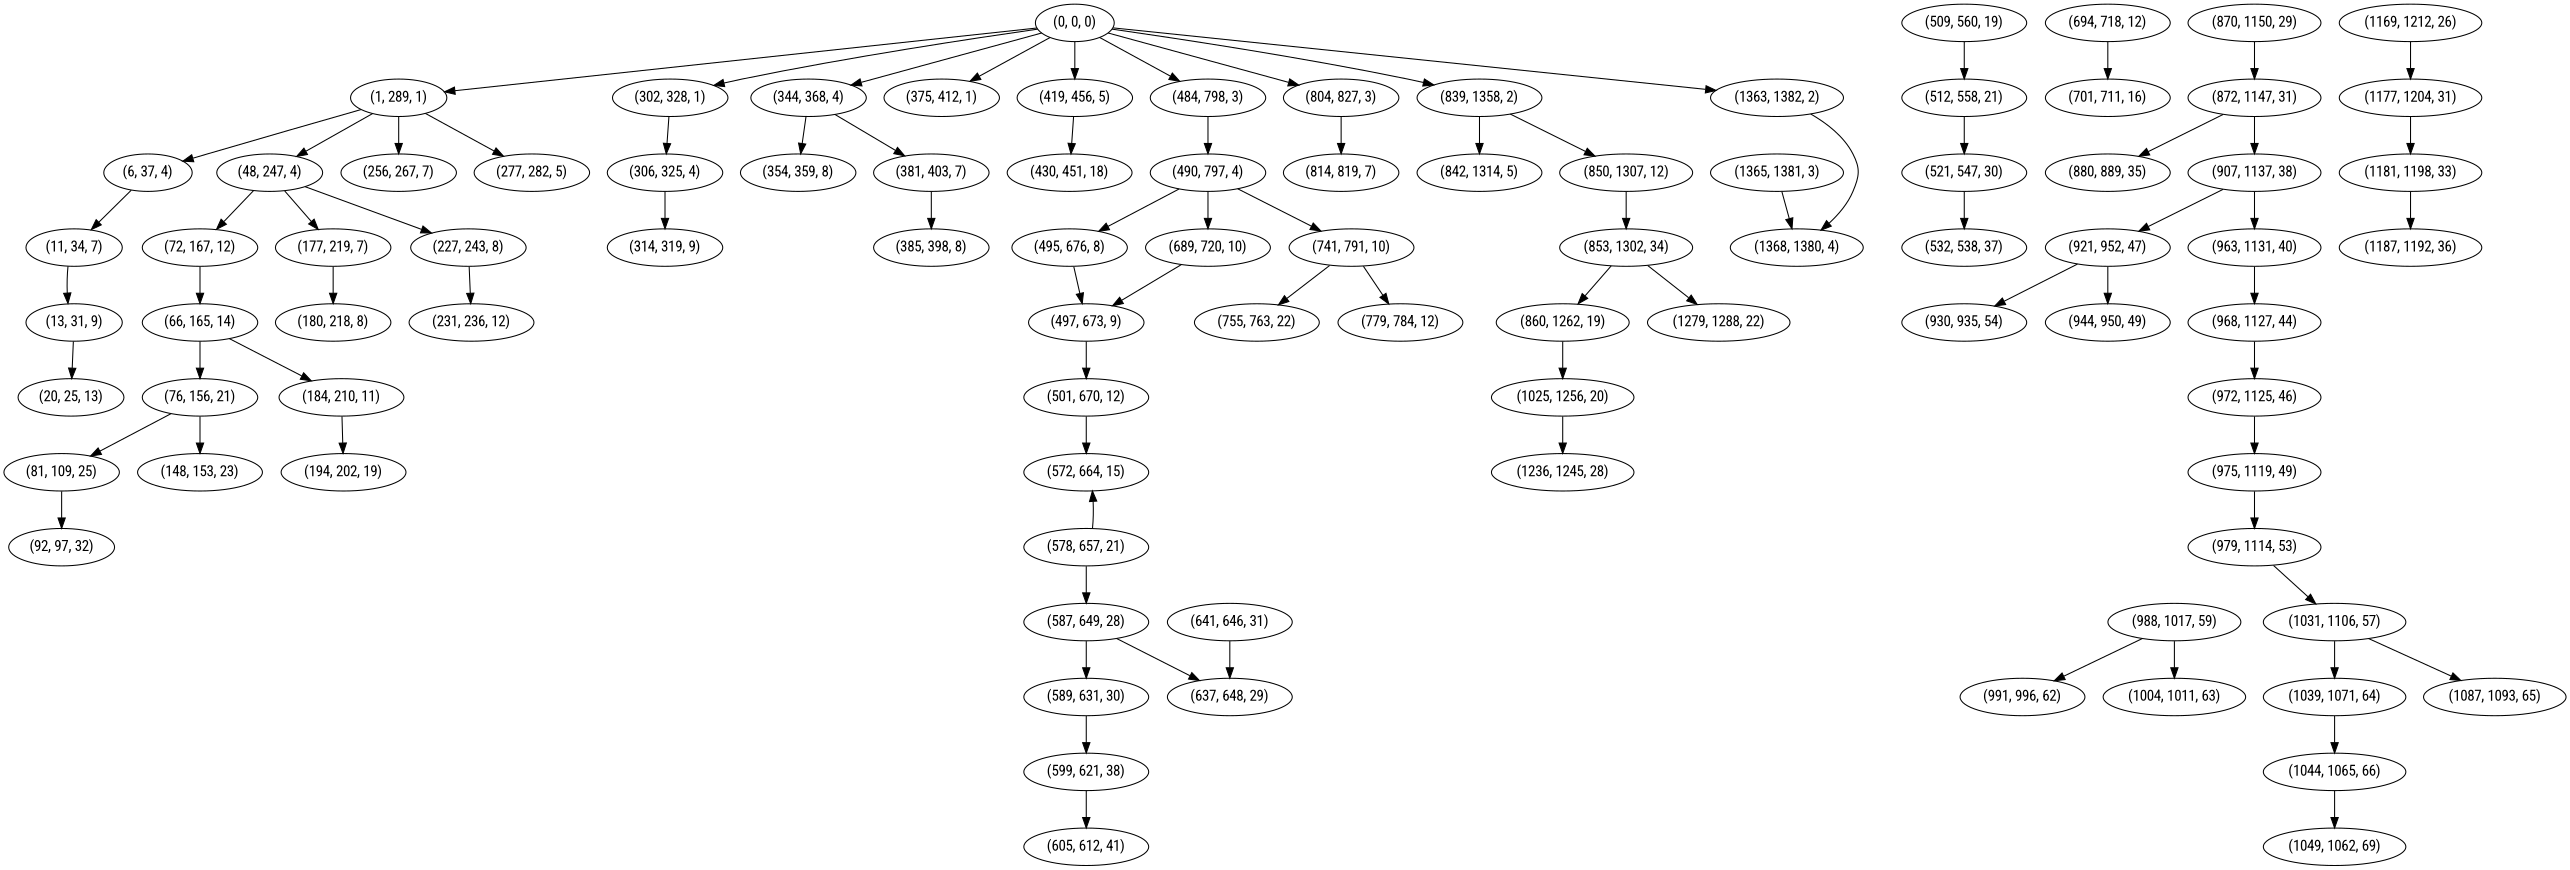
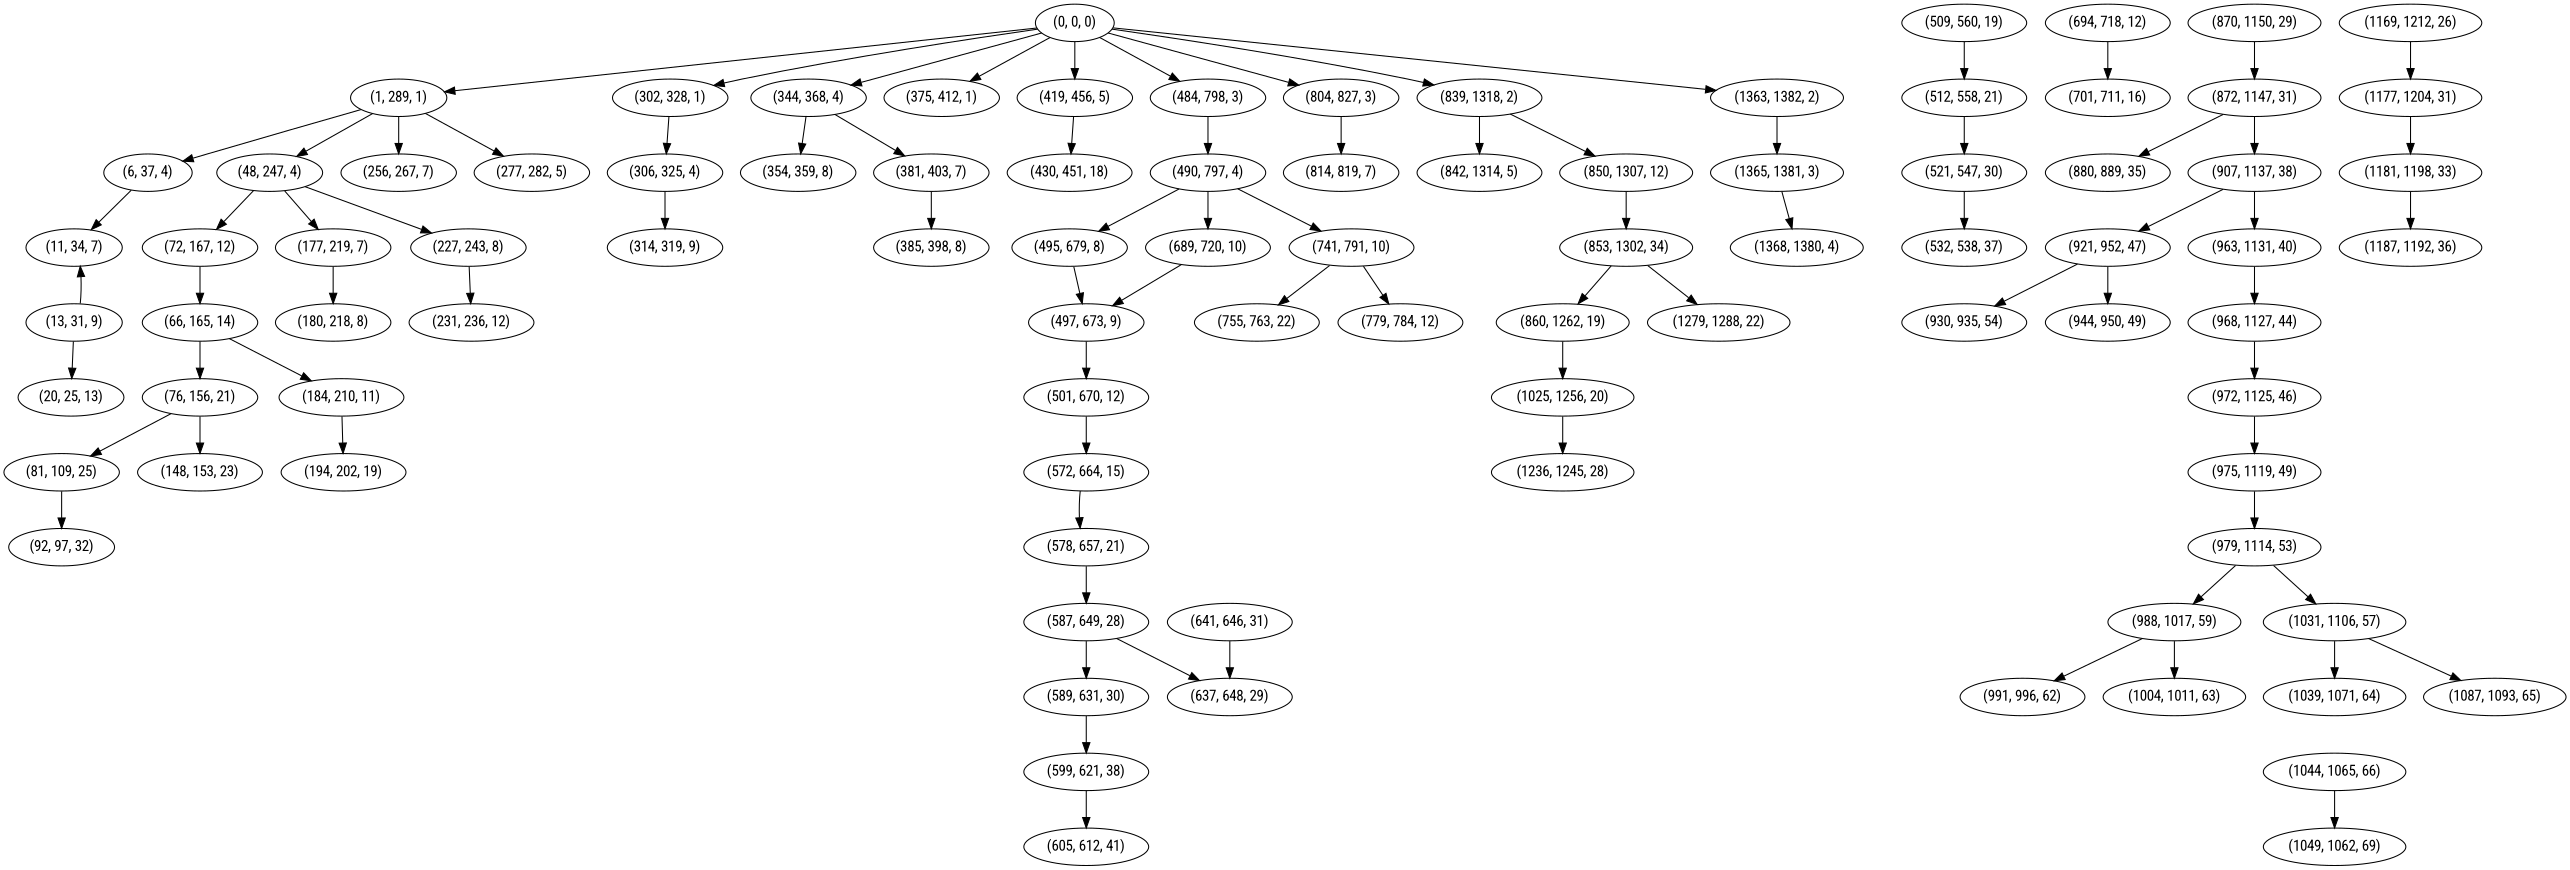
(1479, 98) -> (1479, 98)
(1857, 163) -> (1777, 130)
(1070, 248) -> (1070, 248)
(67, 280) -> (81, 290)
(1093, 515) -> (1079, 504)
none -> (2218, 581)
(2335, 729) -> none
